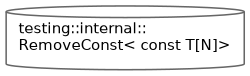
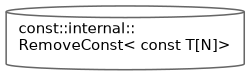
(125, 38) -> (125, 38)
